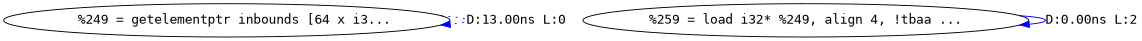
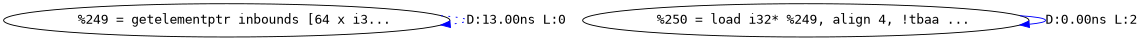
(806, 20) -> (806, 20)
